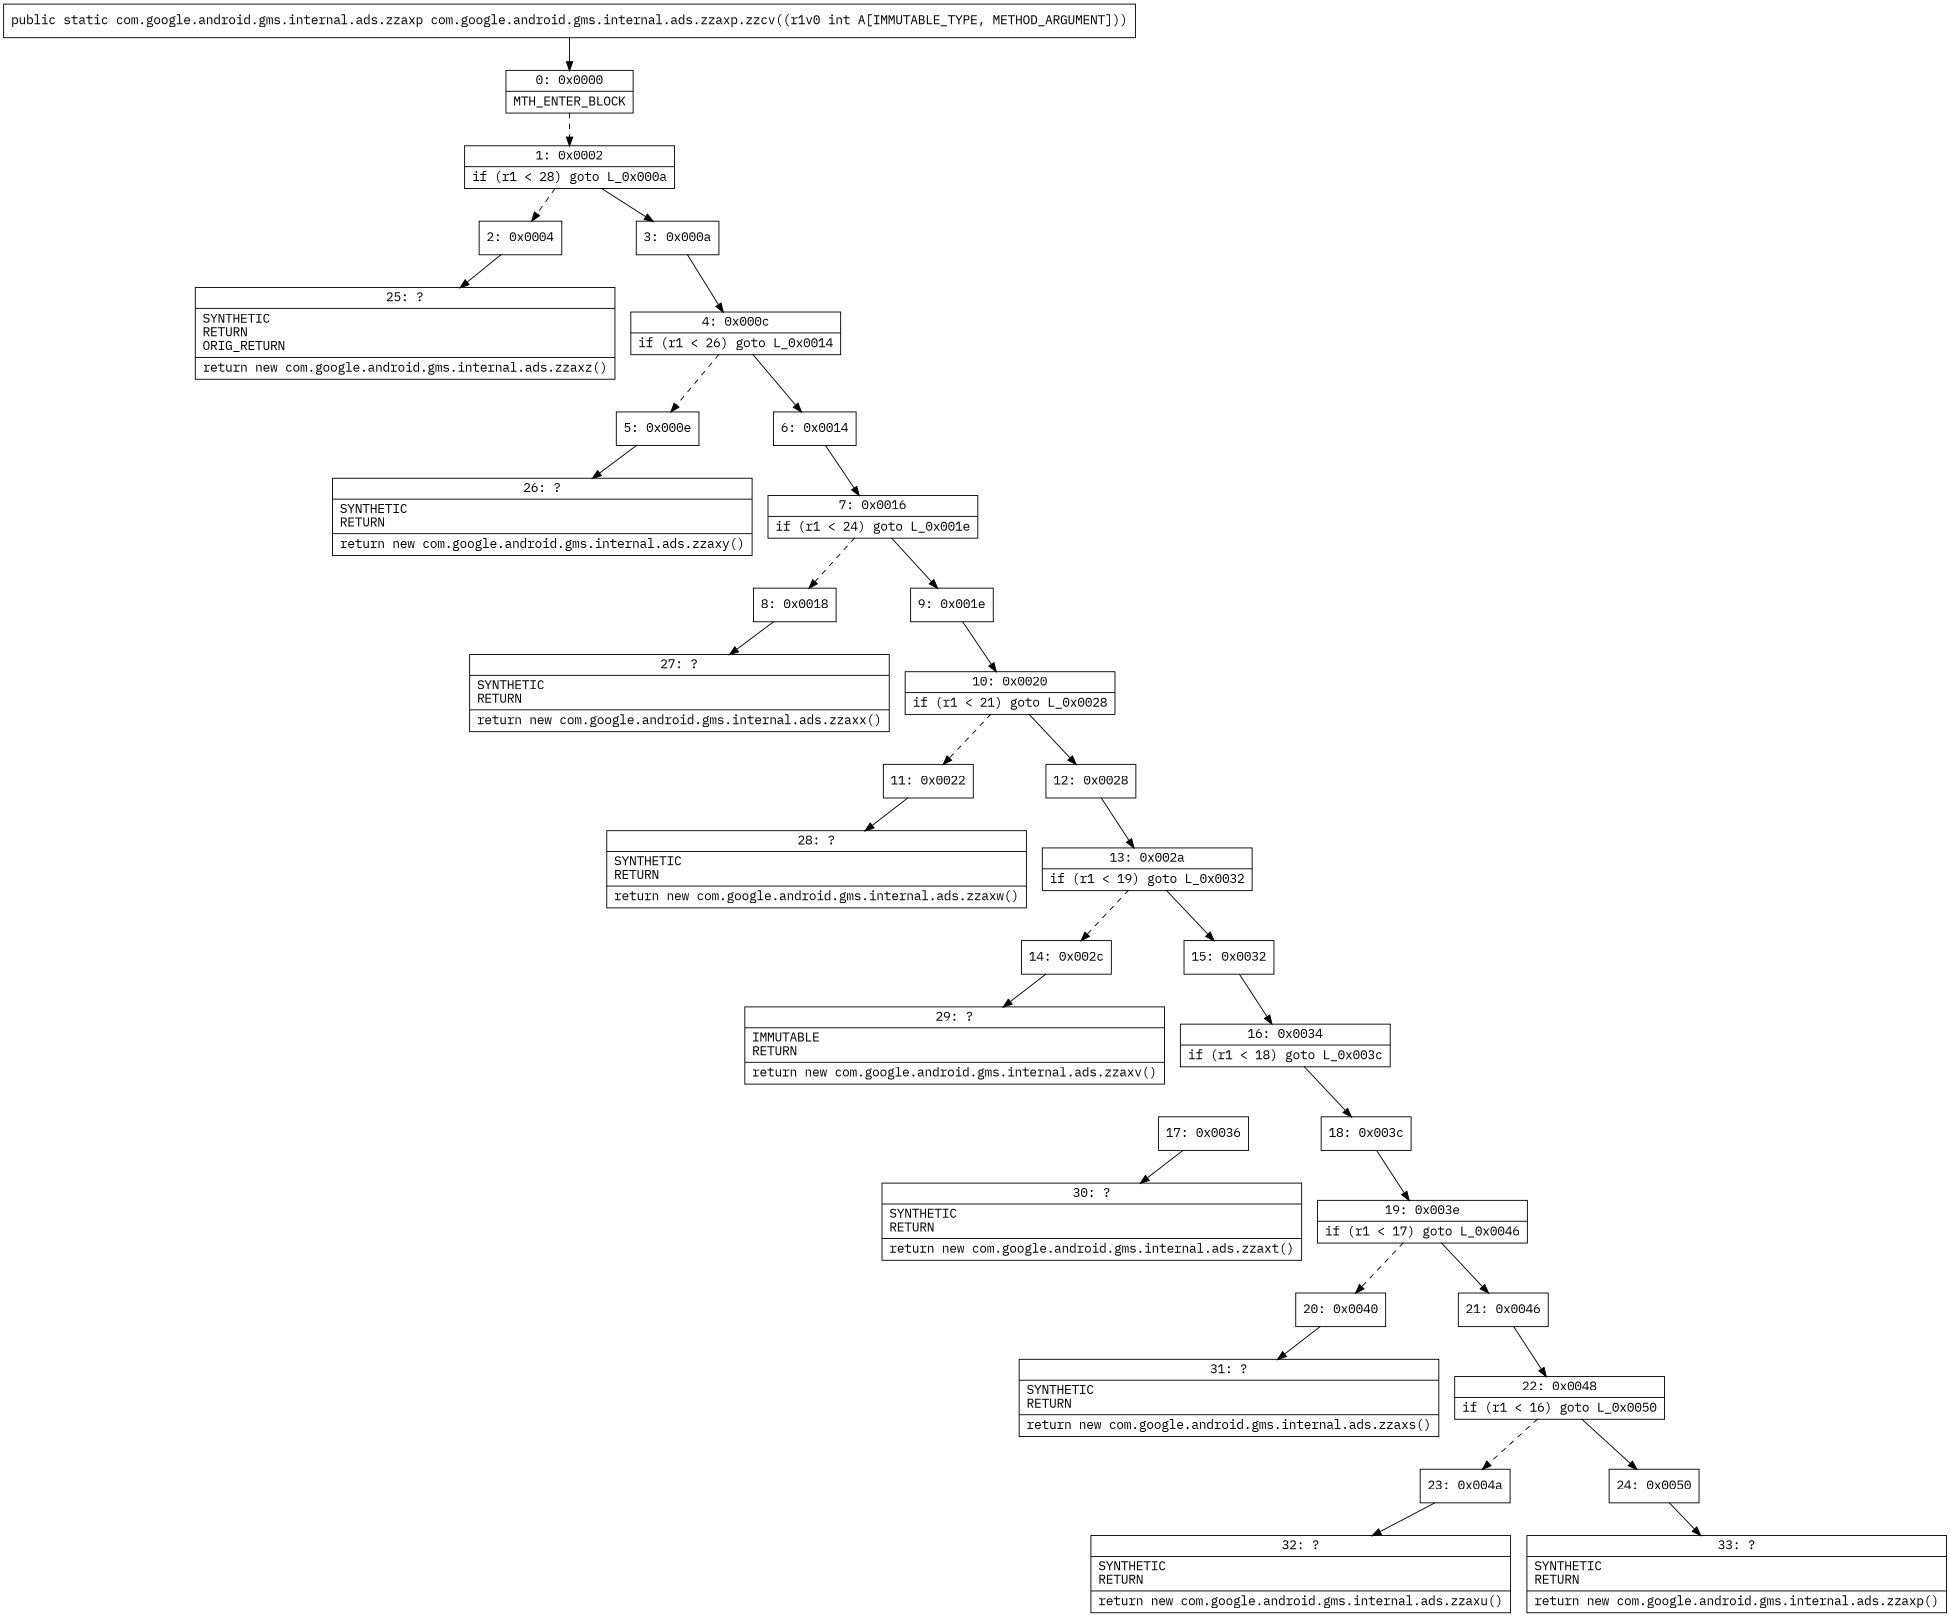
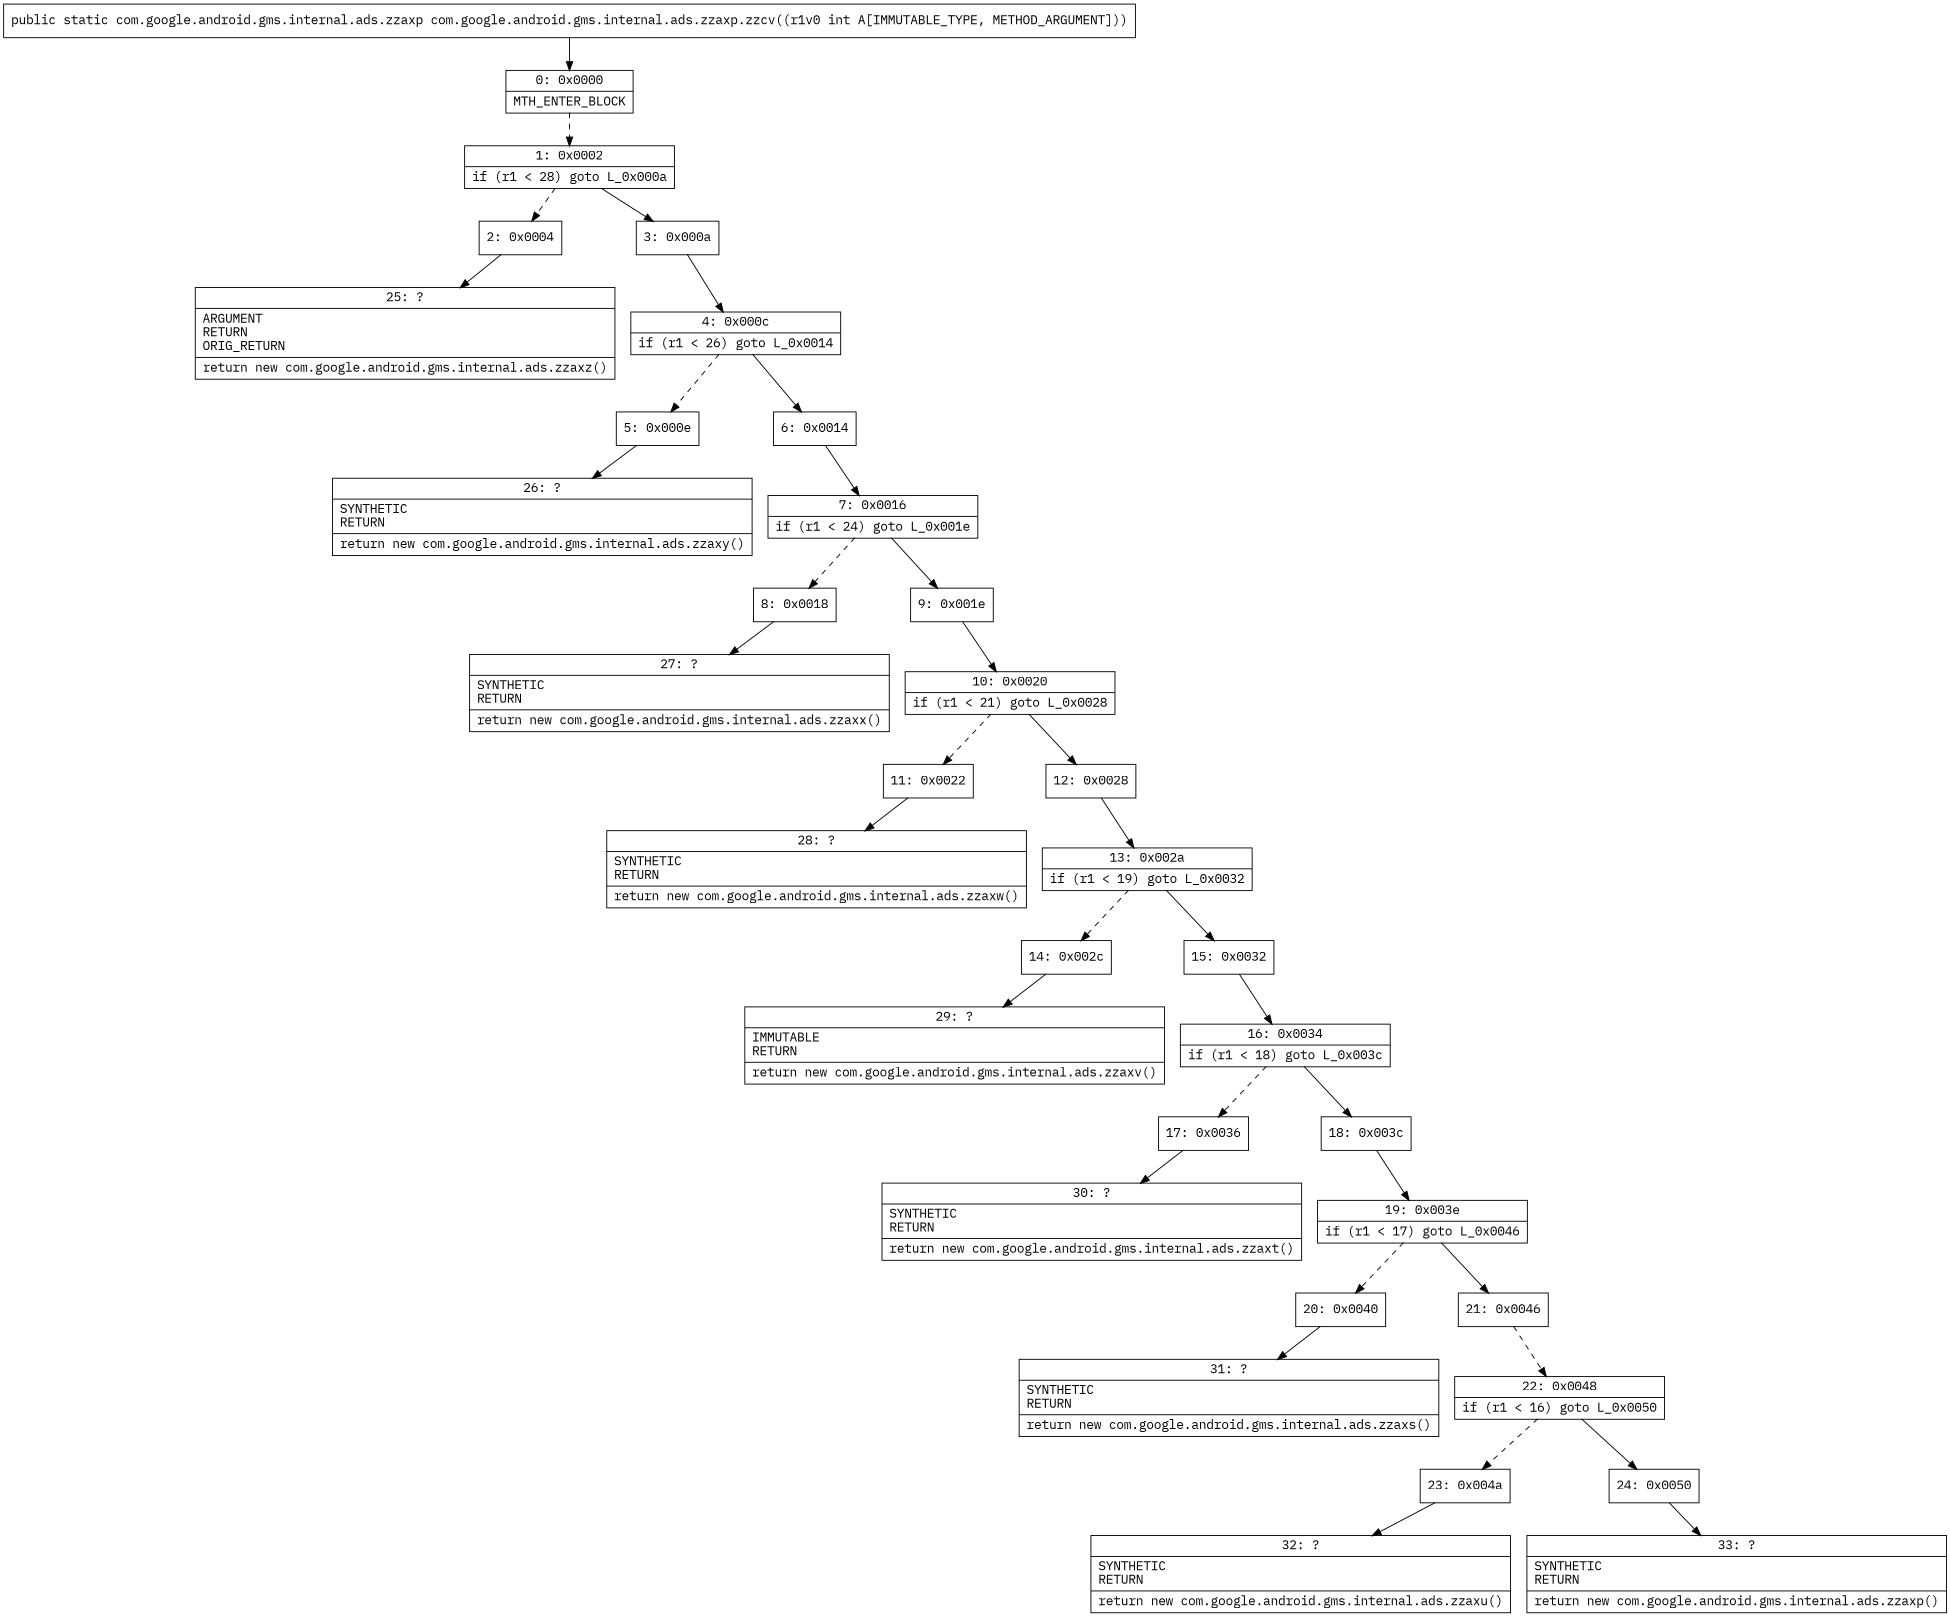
(237, 319) -> (233, 319)
none -> (1246, 1088)
(1527, 1348) -> (1527, 1348)
